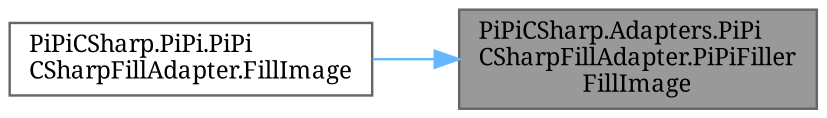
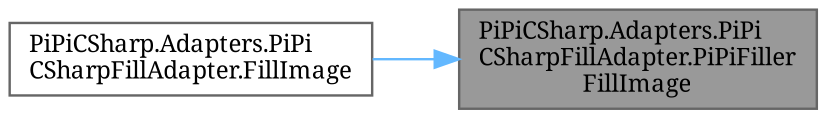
(191, 59) -> (191, 59)
